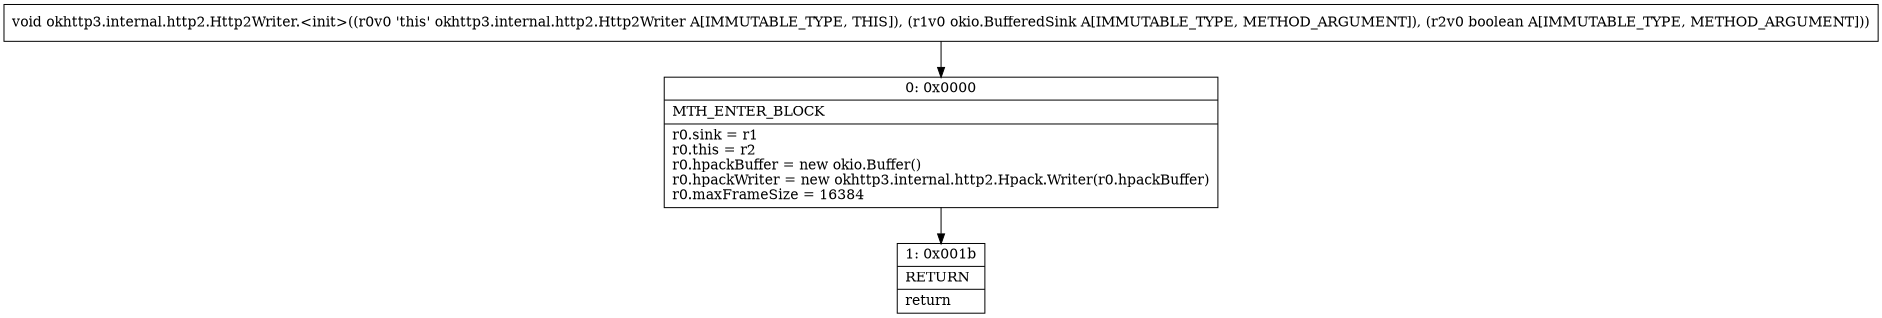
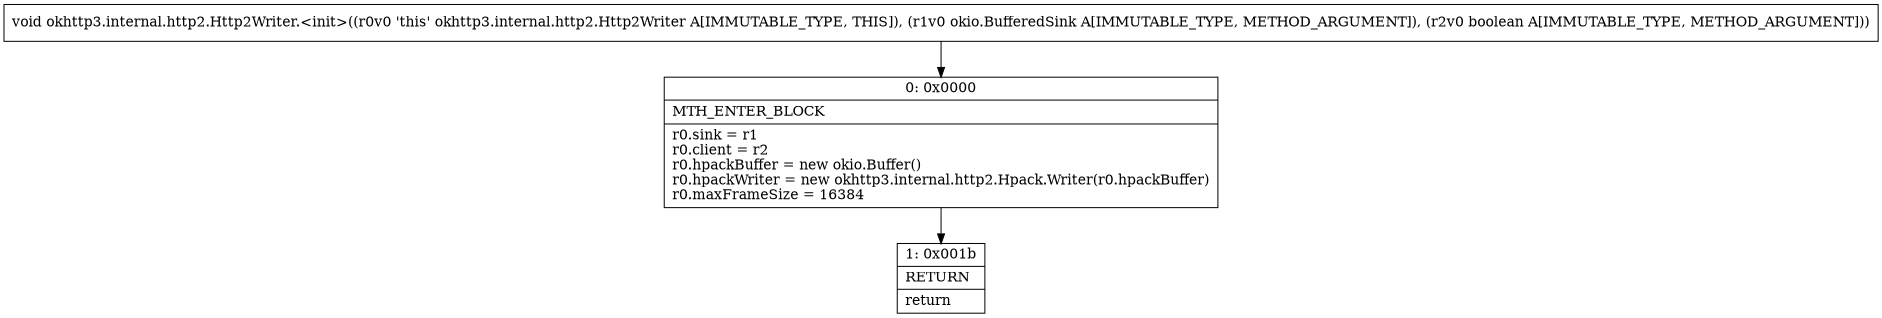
(715, 150) -> (720, 150)
